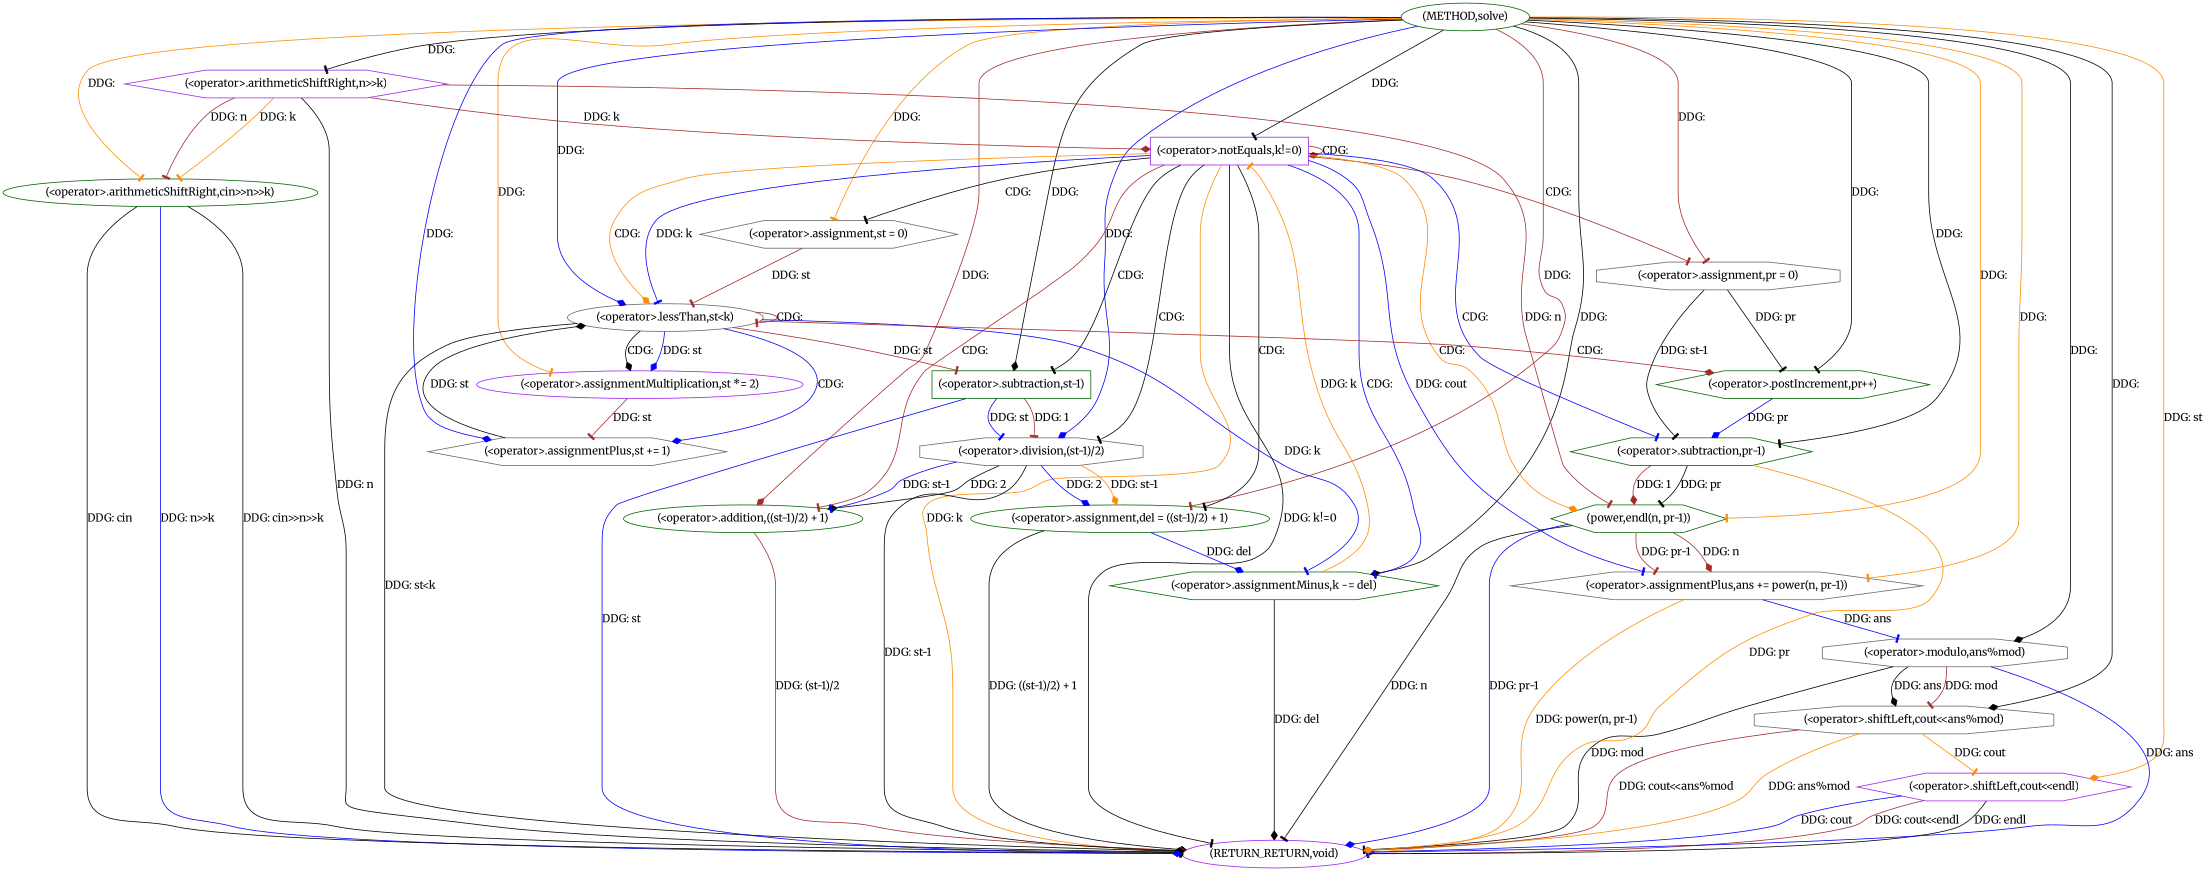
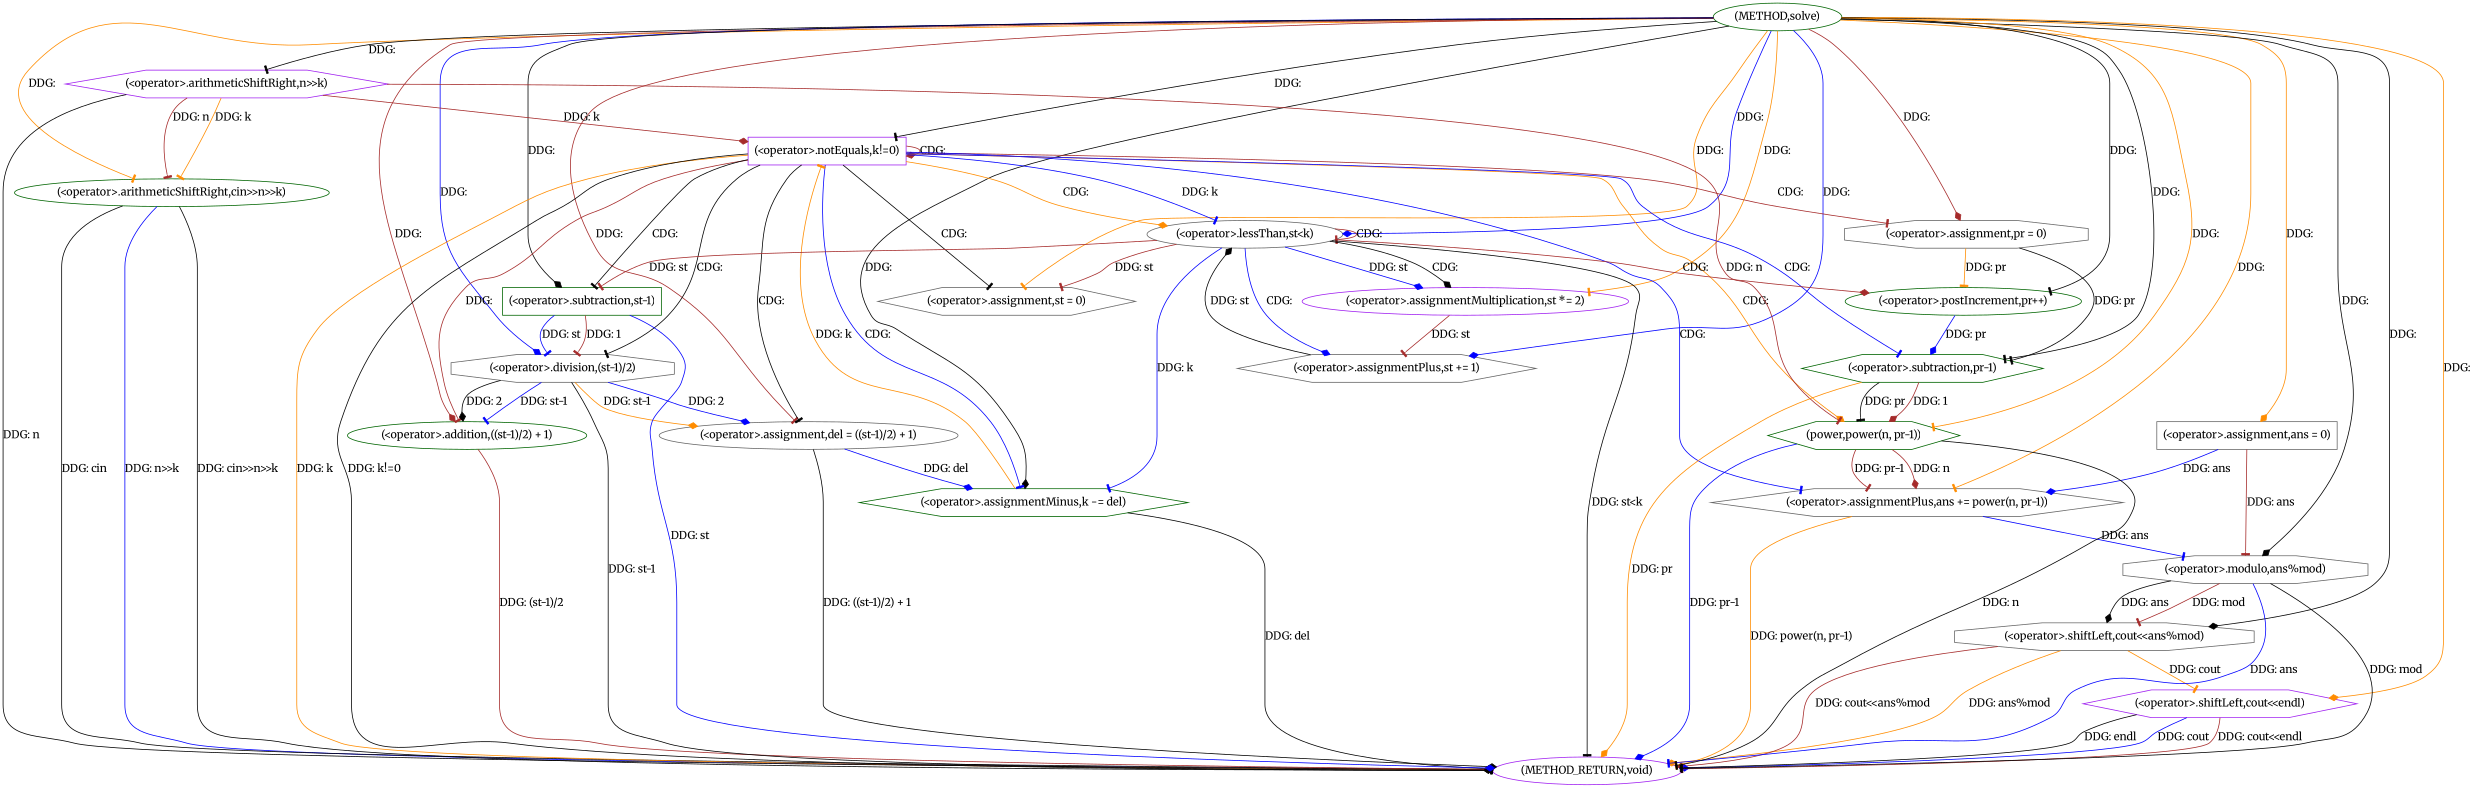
(1678, 87) -> (1894, 111)
(748, 275) -> (1118, 261)
(1754, 329) -> (1965, 266)
(976, 351) -> (481, 301)
(1684, 351) -> (2115, 301)
(1441, 385) -> (1694, 335)
(1793, 385) -> (1963, 301)
(2183, 418) -> (2459, 368)
none -> (2247, 436)
(1120, 519) -> (809, 436)
(1639, 519) -> (1864, 436)
(1274, 854) -> (1587, 771)
